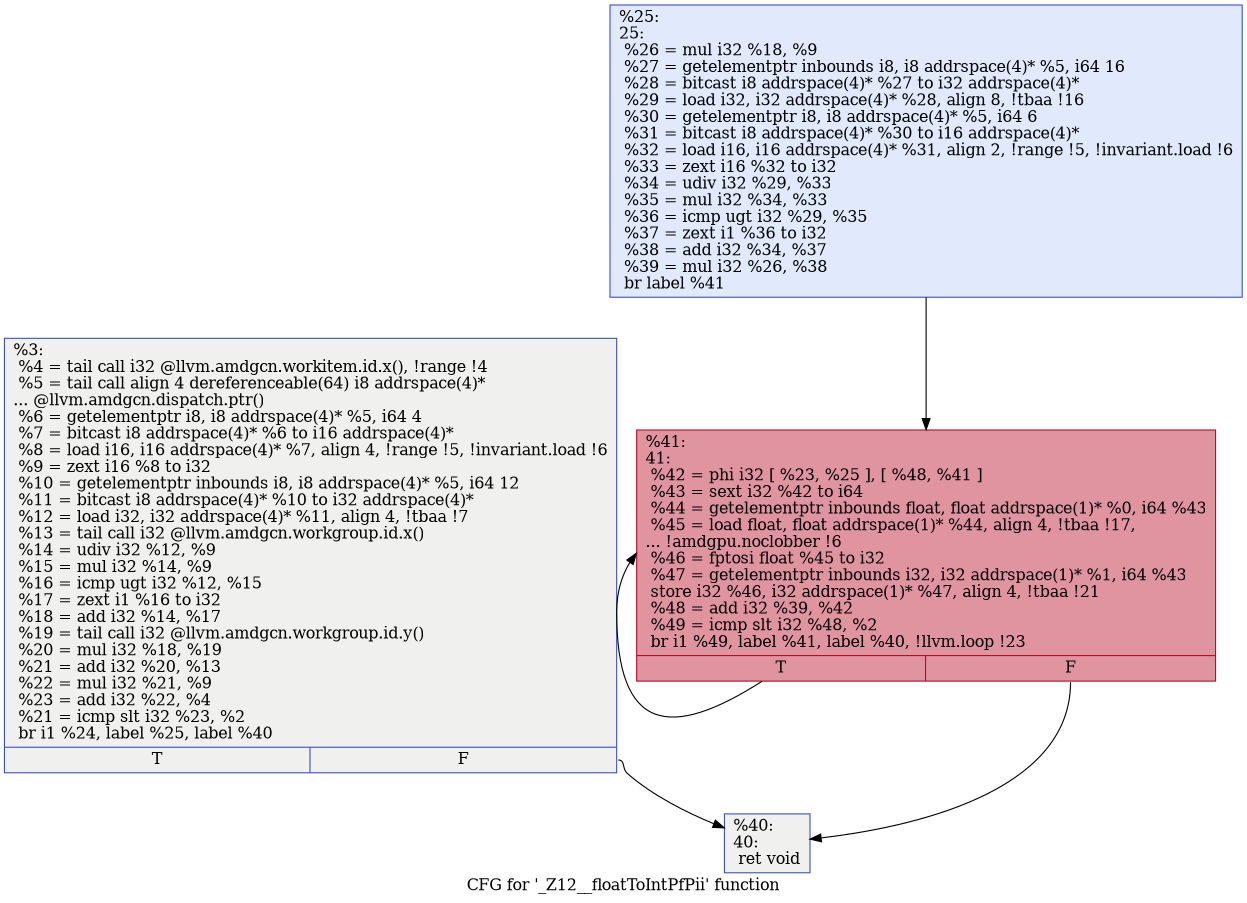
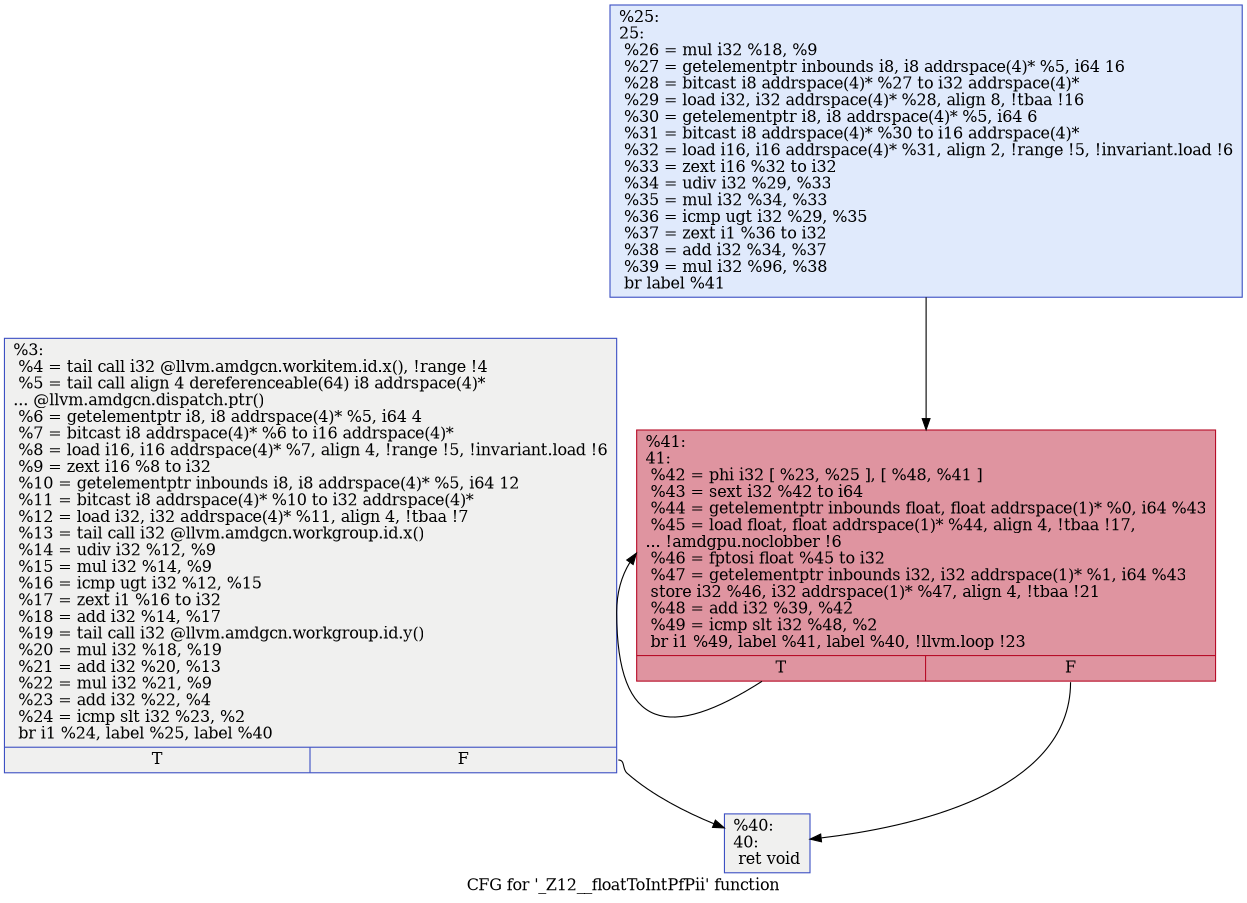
(723, 267) -> (723, 267)
(129, 717) -> (129, 717)
